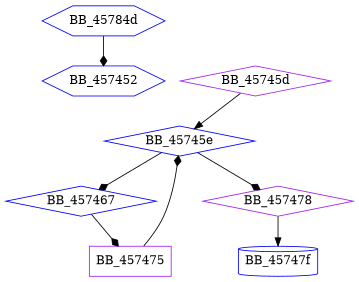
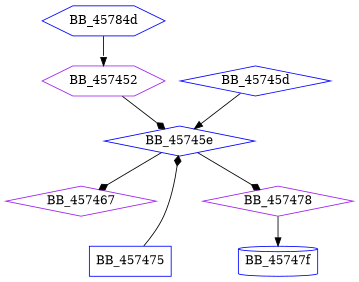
(104, 46) -> (104, 46)
(104, 81) -> (104, 81)
(255, 81) -> (255, 81)
none -> (139, 109)
(81, 201) -> (81, 201)
(102, 226) -> none
(130, 261) -> (130, 261)
